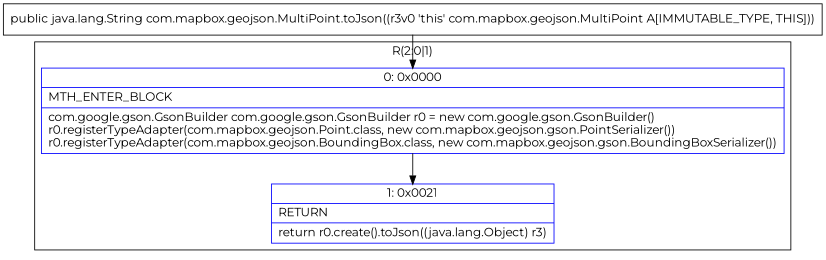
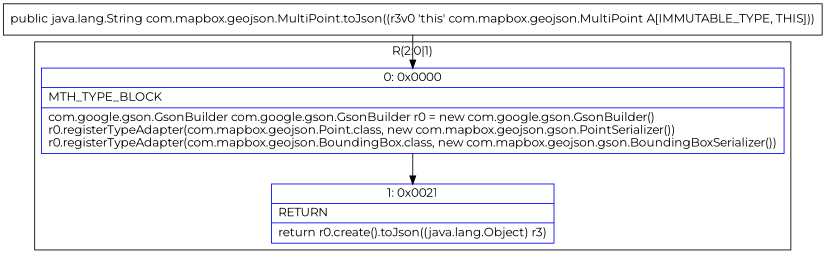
(110, 97) -> (105, 97)
